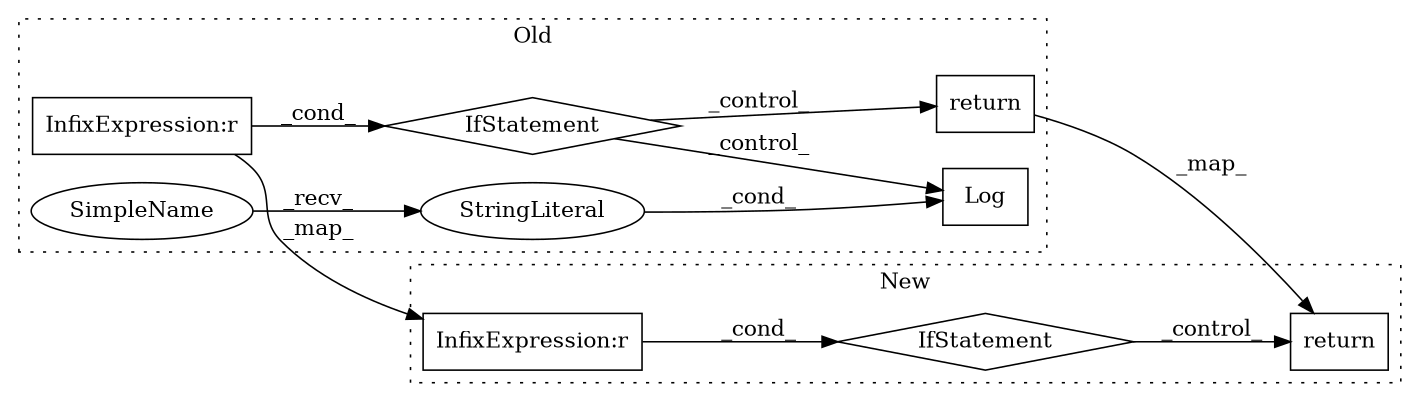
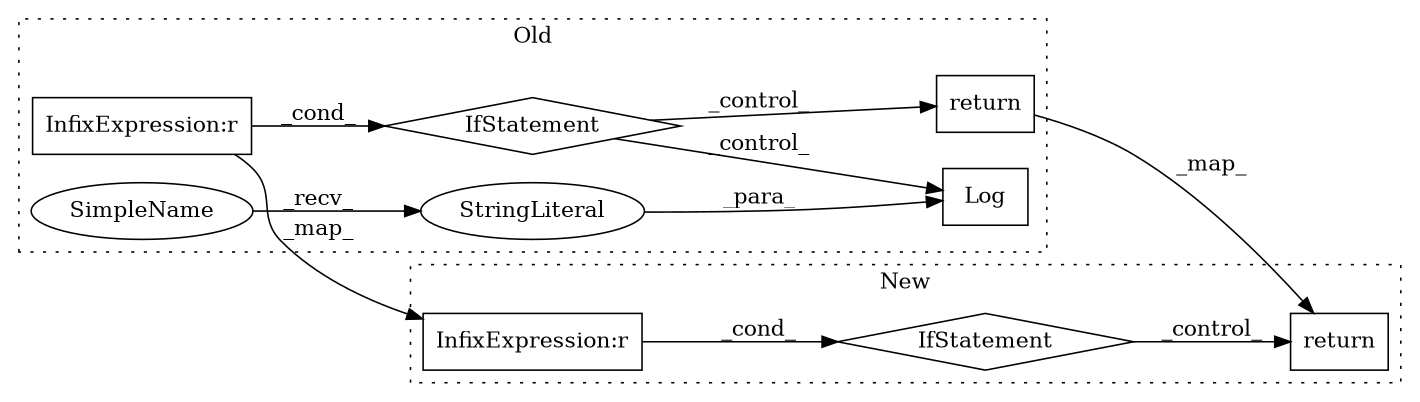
(759, 198) -> (759, 198)
